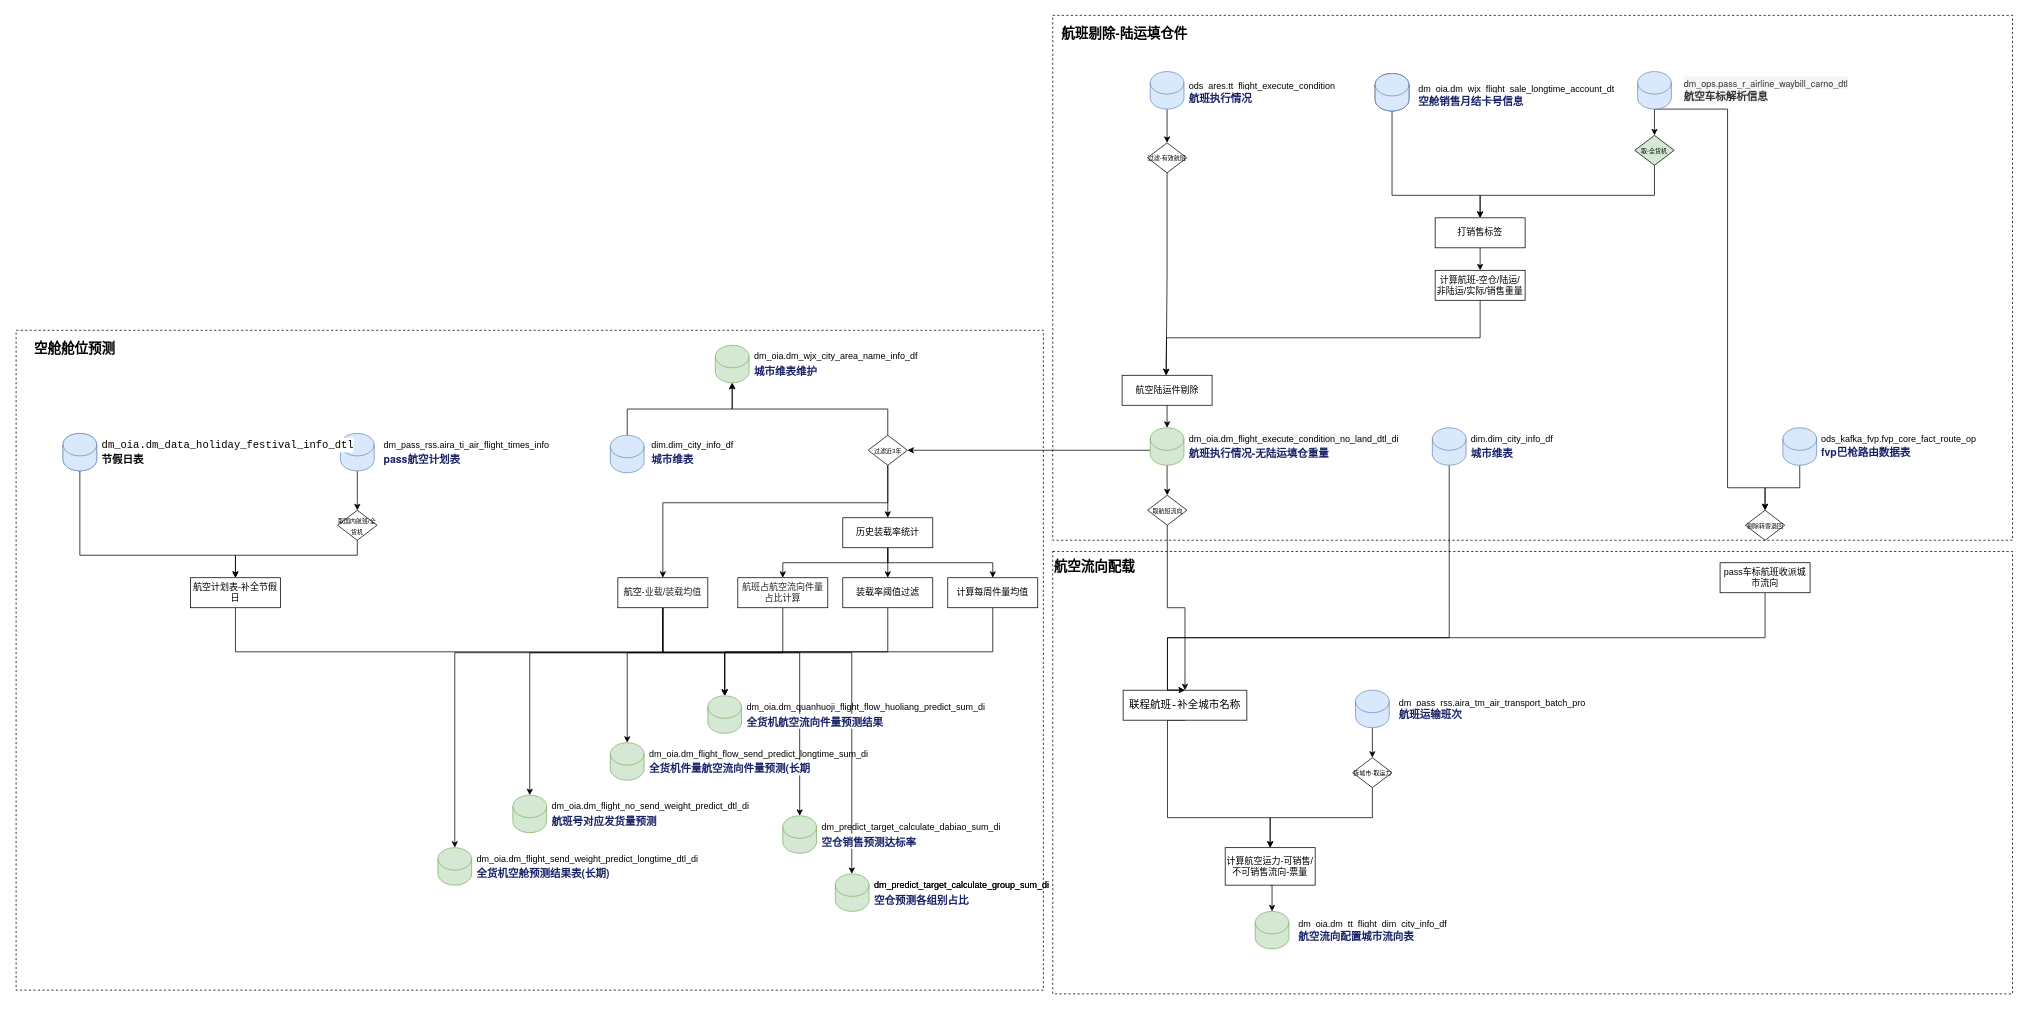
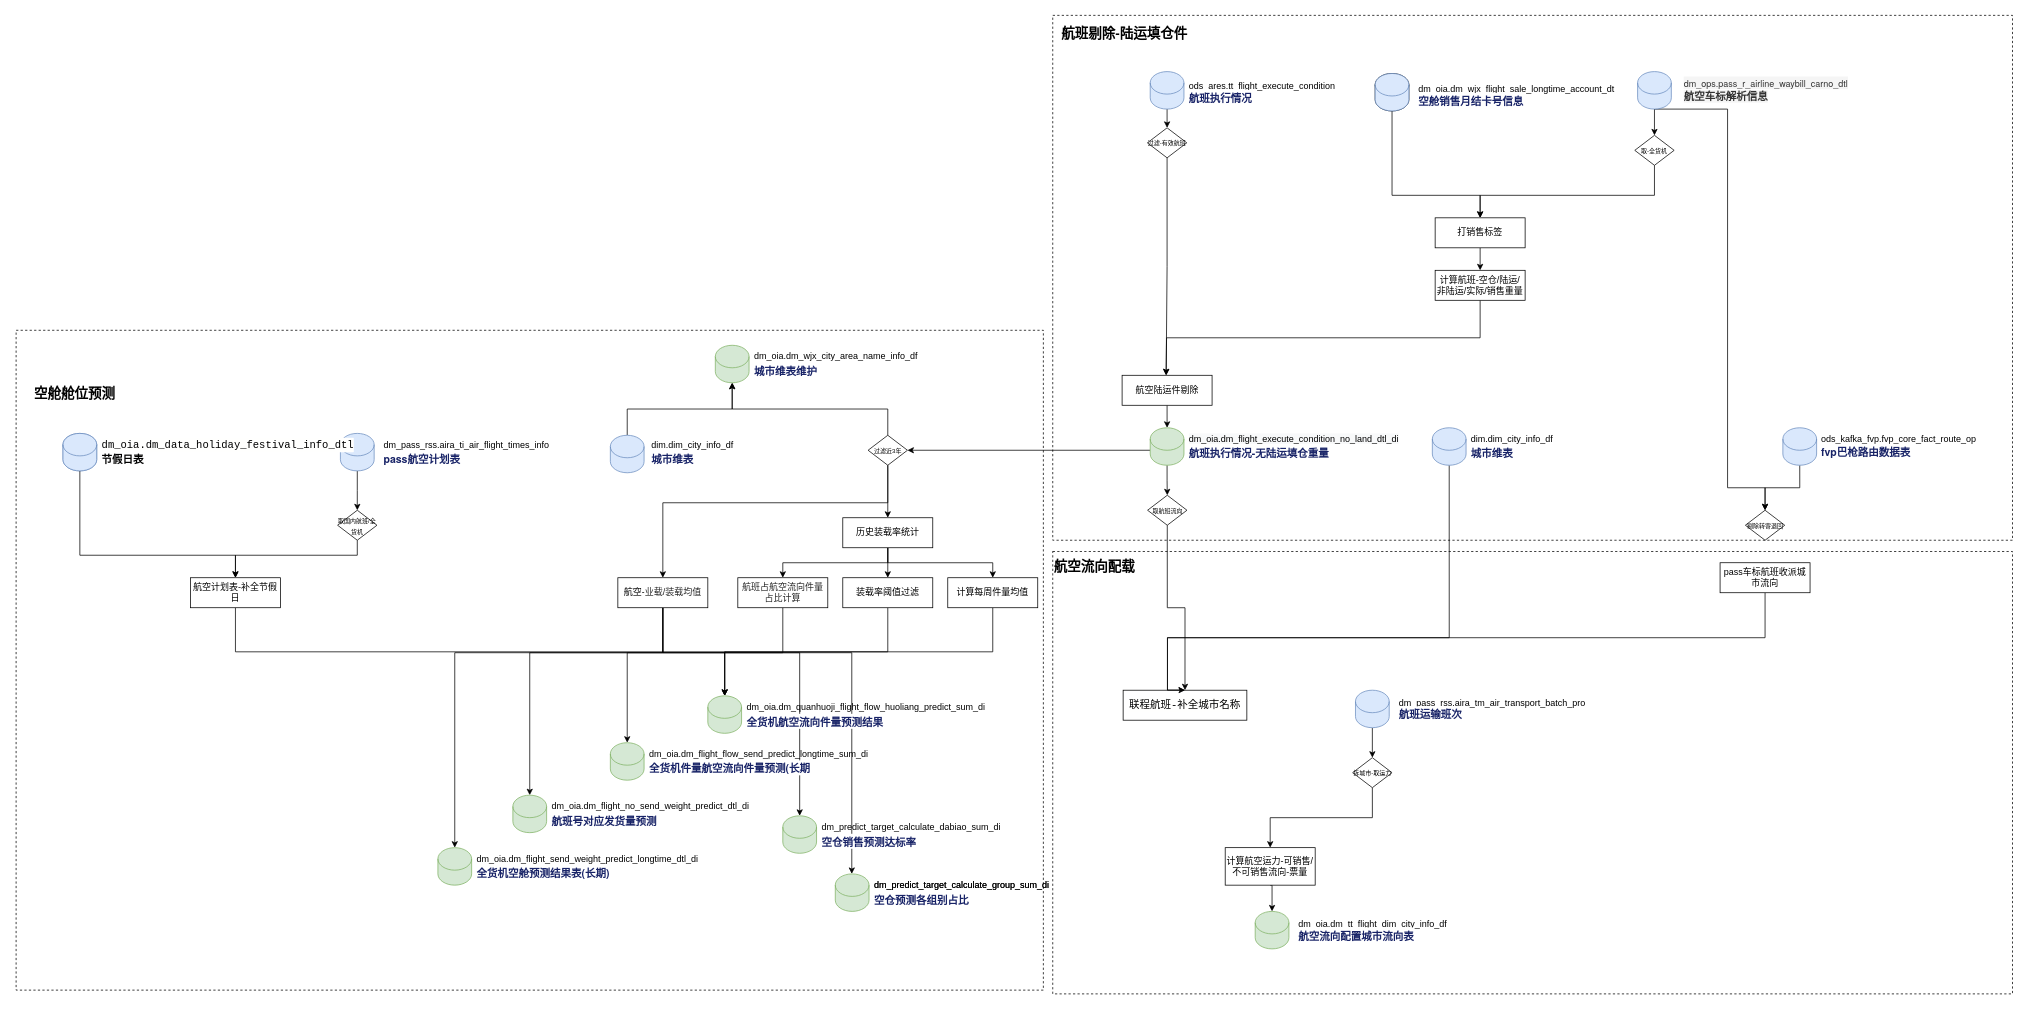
(1655, 150) -> (1655, 150)
(1167, 158) -> (1167, 143)
(103, 349) -> (103, 394)
(1167, 818) -> none
